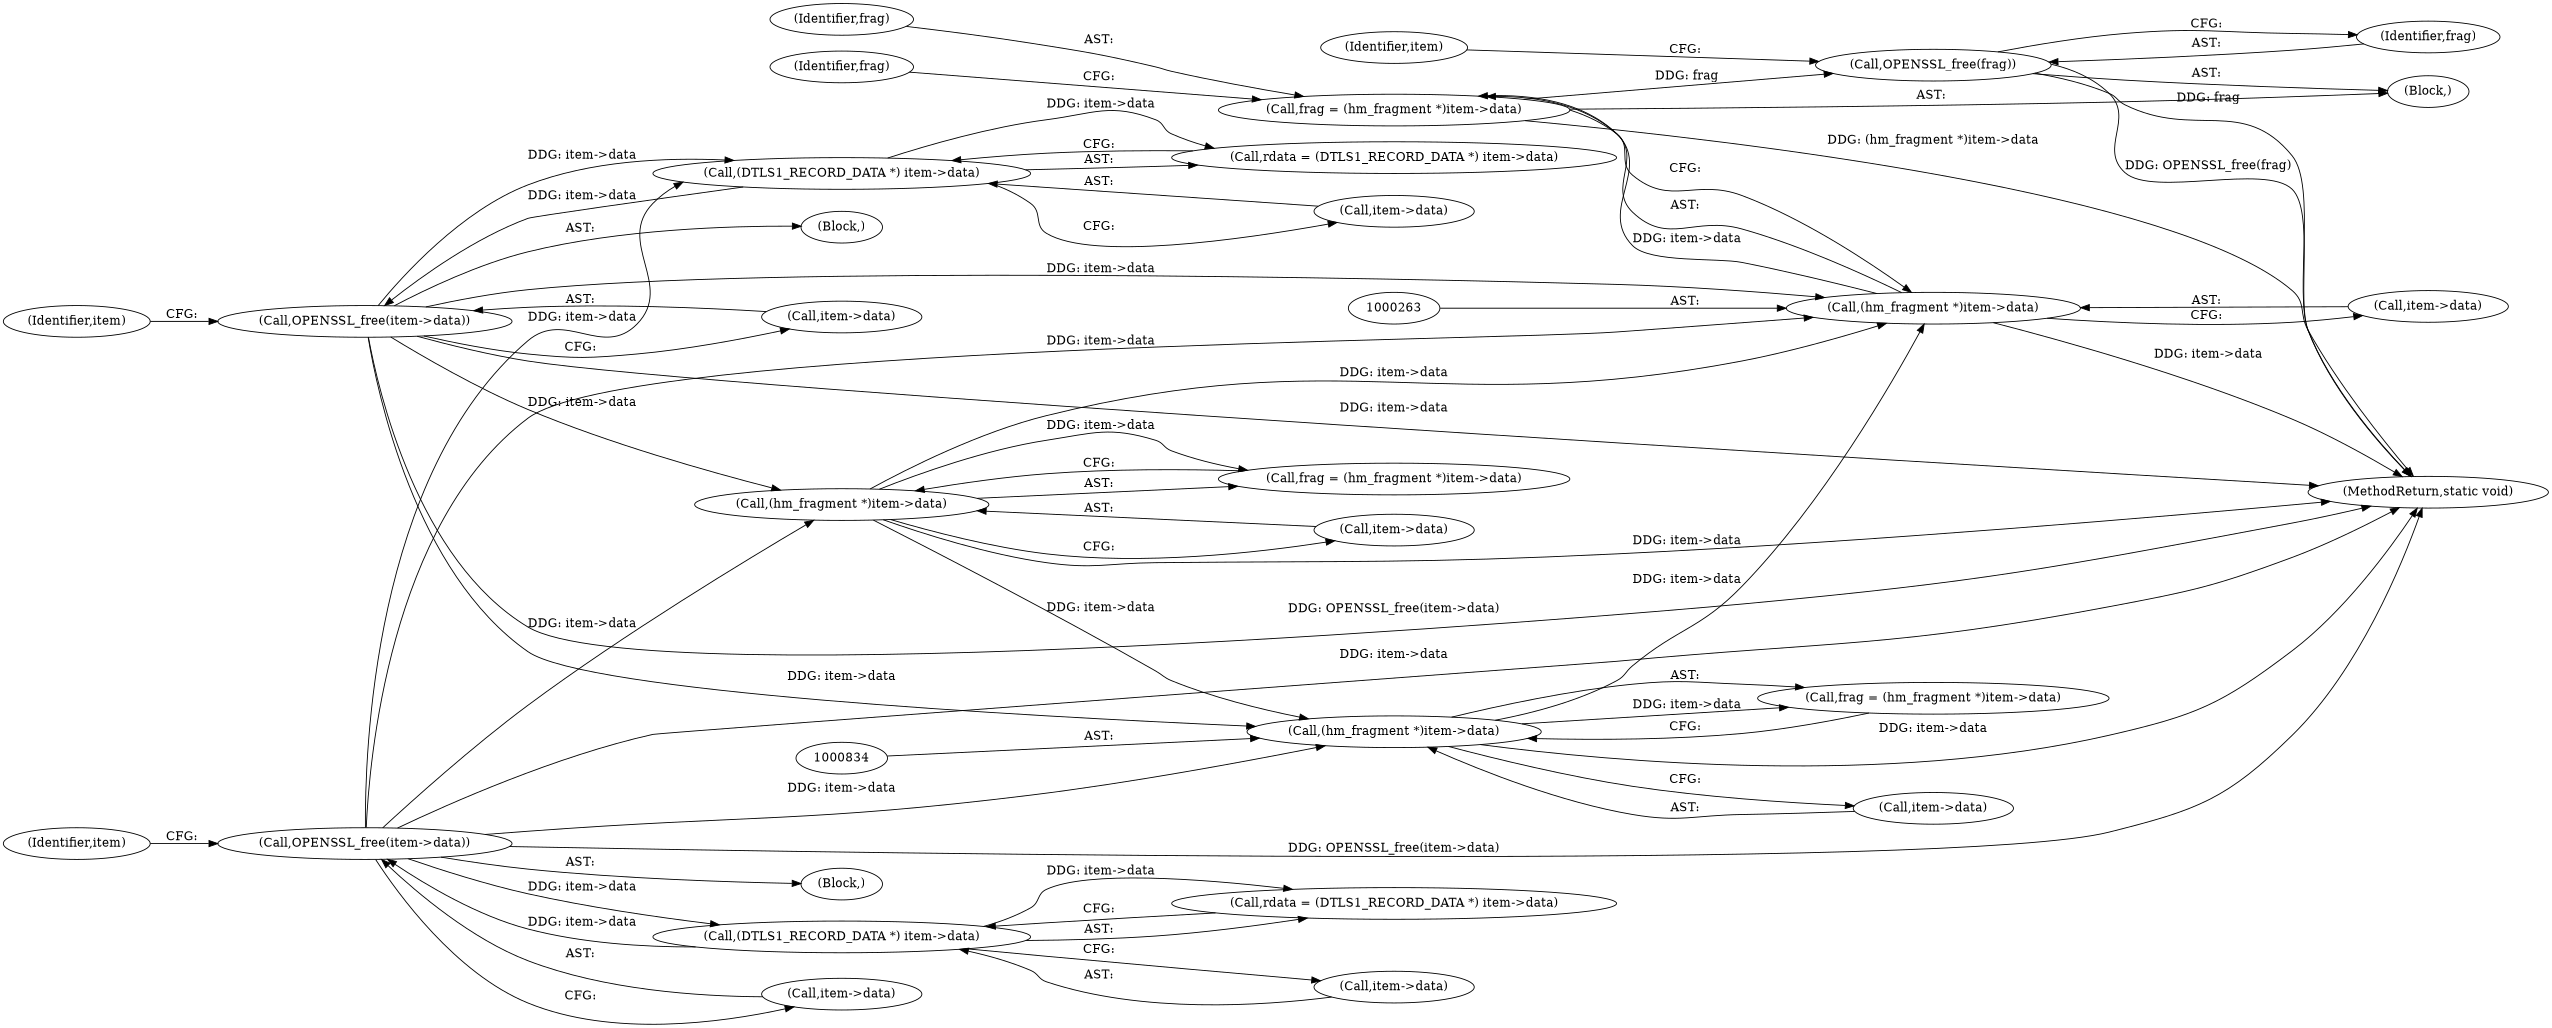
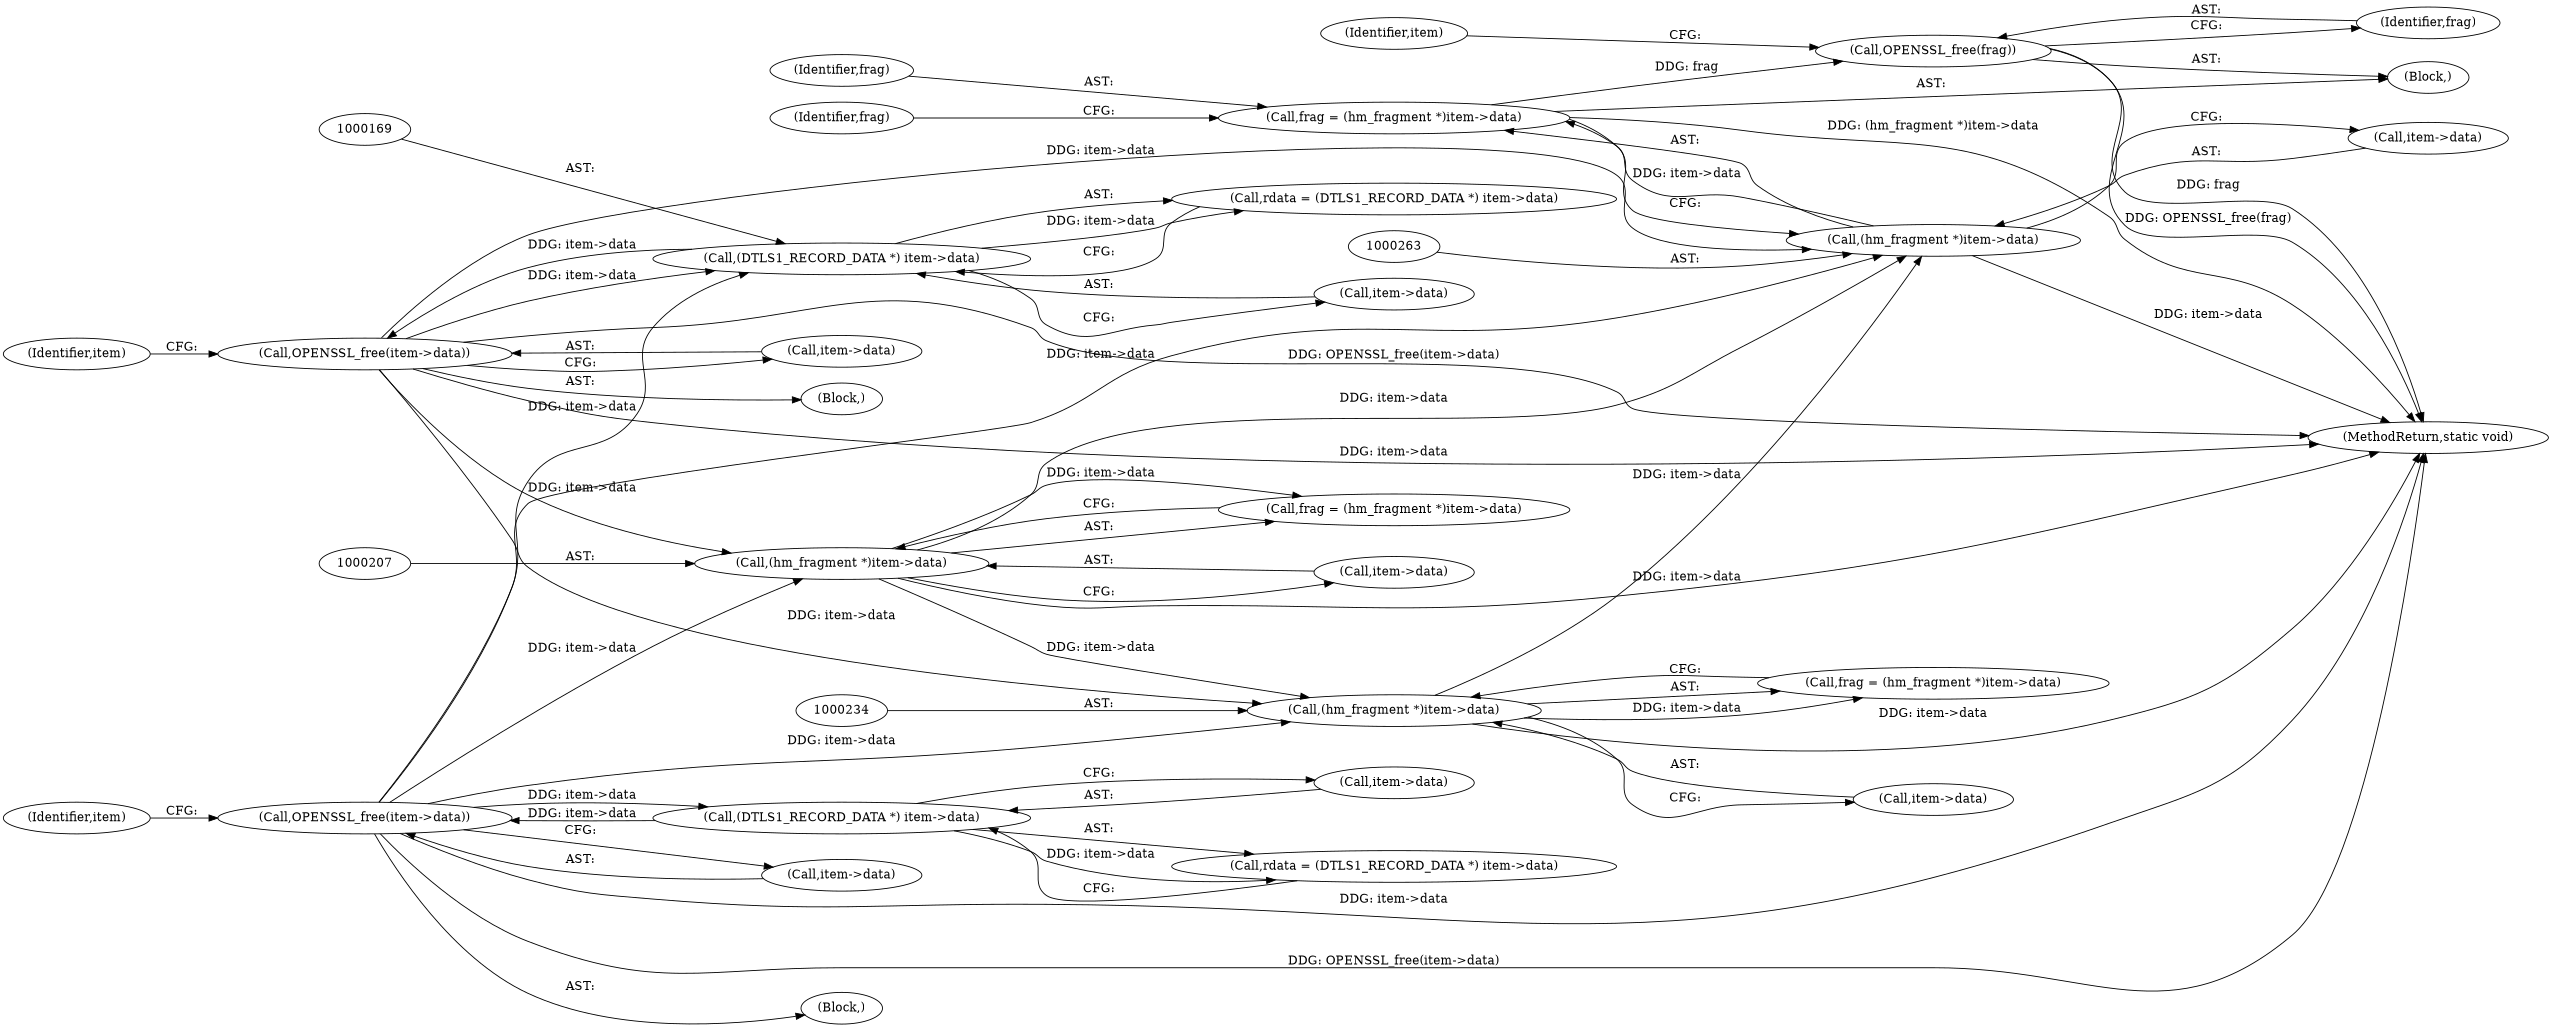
none -> (365, 129)
none -> (365, 564)
(842, 758) -> (842, 711)
